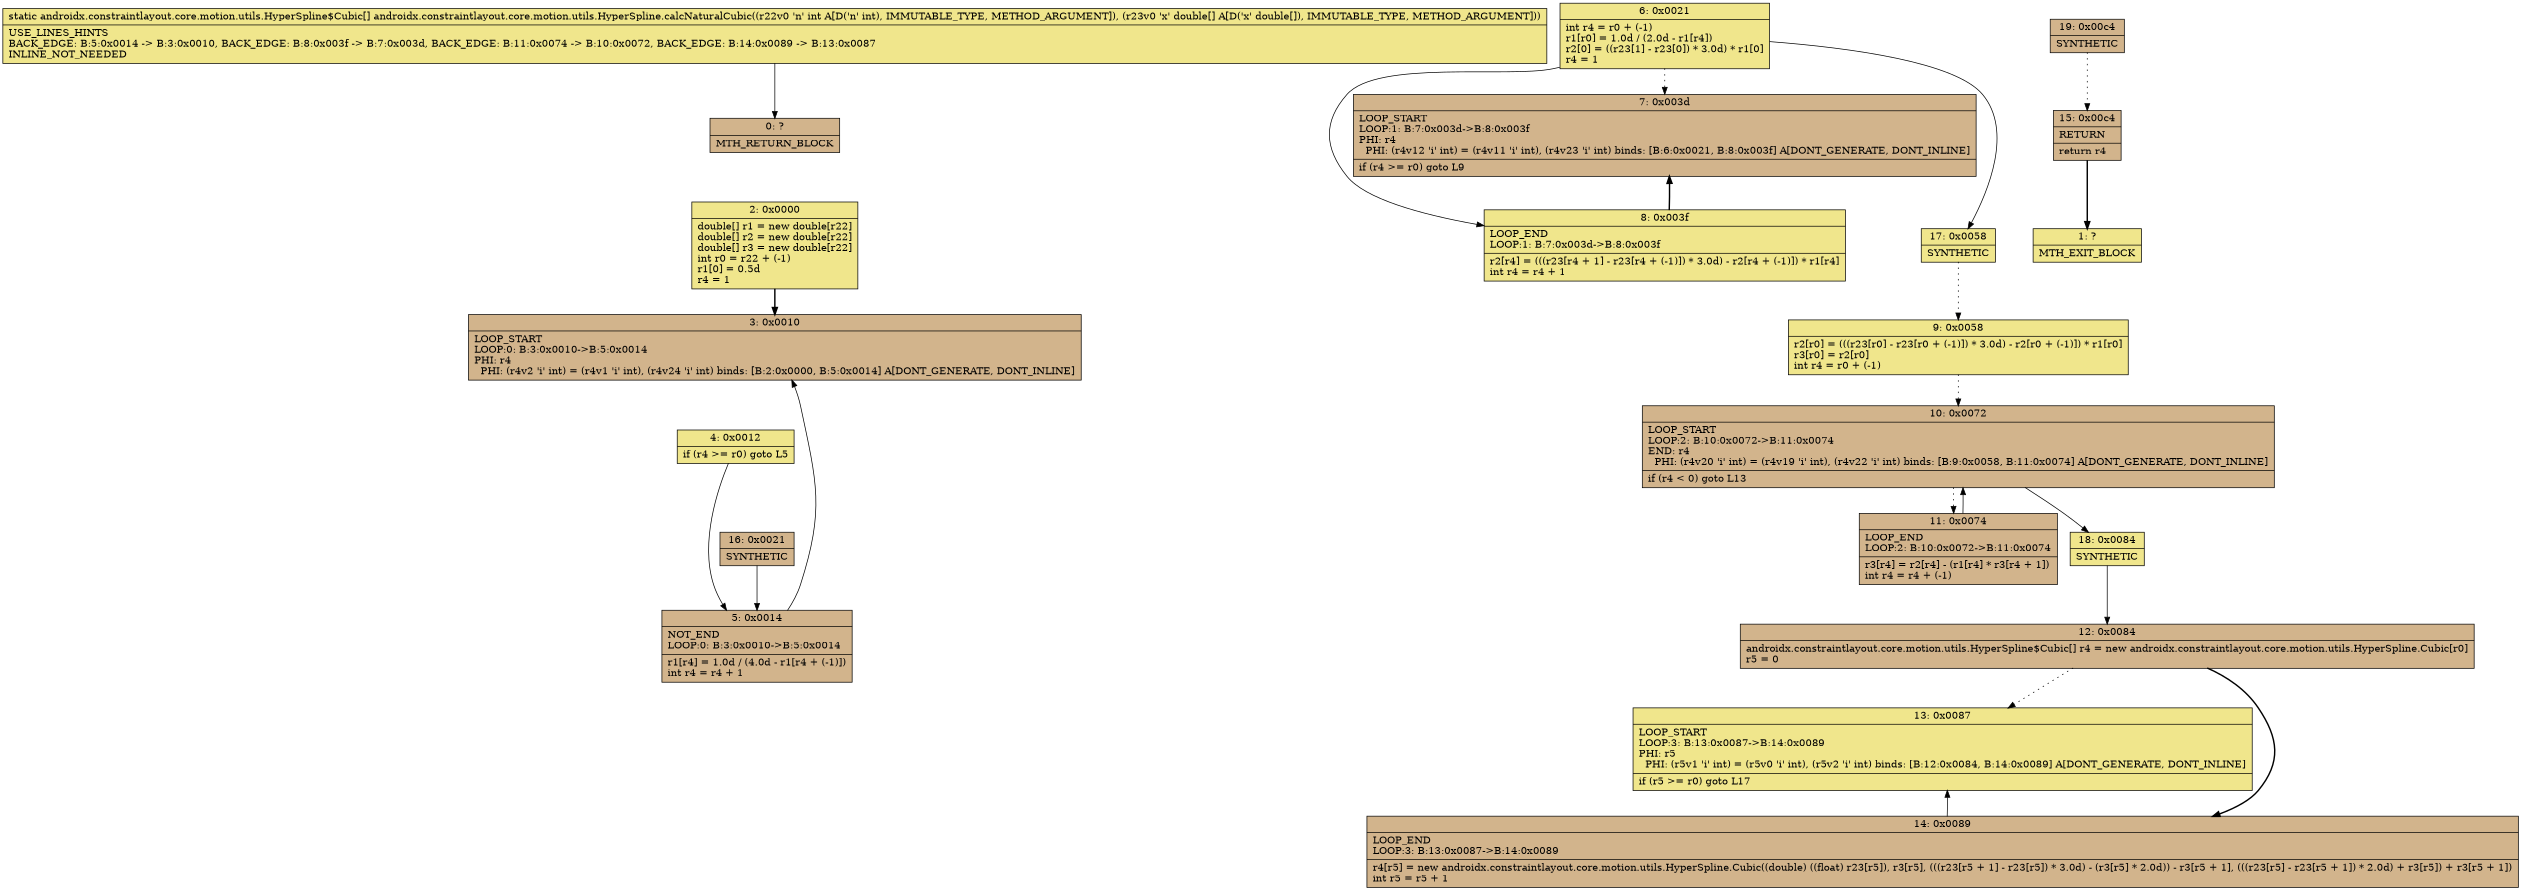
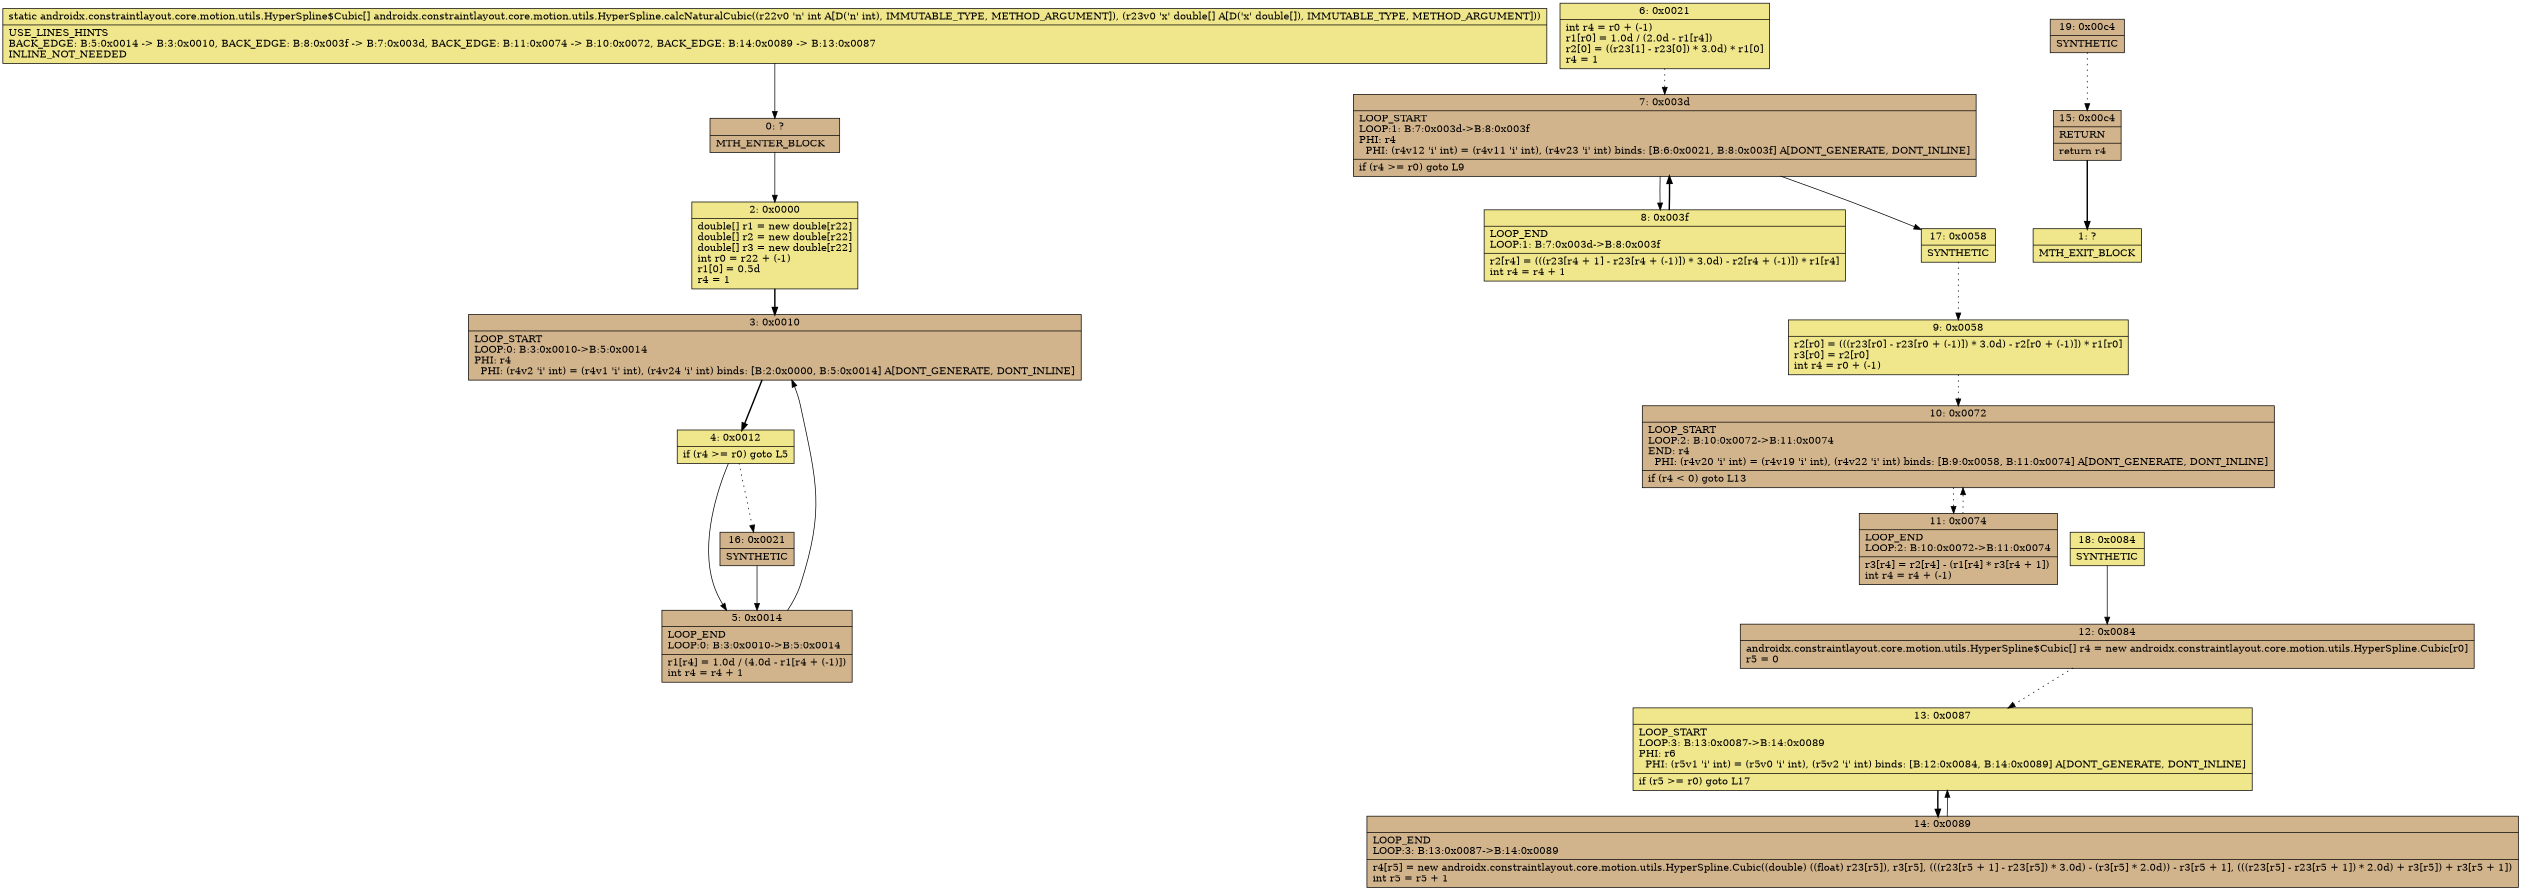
(1946, 72) -> (1848, 201)
(1343, 100) -> (1660, 190)
(775, 144) -> (771, 144)
none -> (775, 174)
none -> (753, 402)
none -> (746, 494)
(1963, 504) -> (1963, 504)
(2054, 507) -> none
(694, 635) -> (697, 635)
(2273, 740) -> (1938, 800)
(1659, 754) -> (1659, 754)
